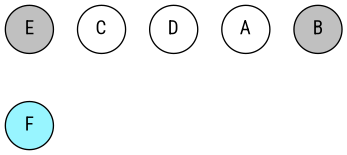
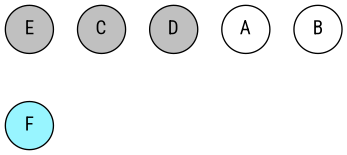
(102, 29) -> (102, 29)
(174, 29) -> (174, 29)
(318, 29) -> (318, 29)
